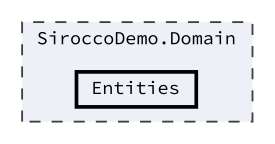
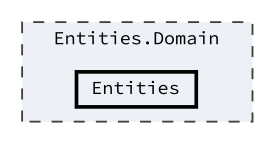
(137, 40) -> (137, 40)
